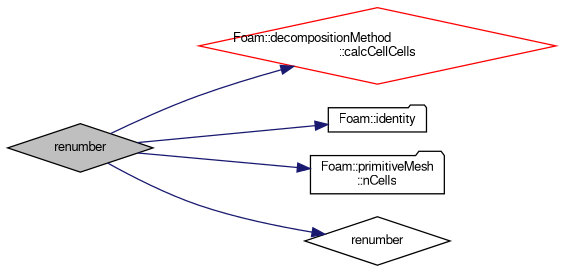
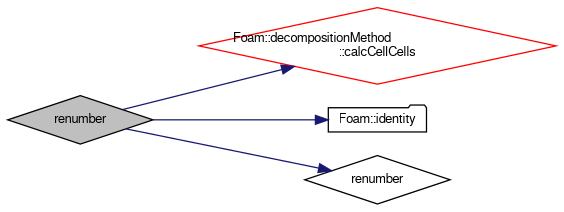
(377, 175) -> none
